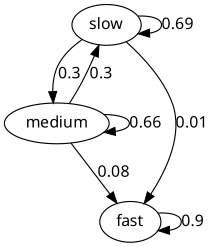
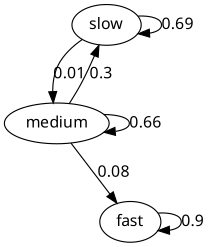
(70, 74) -> (70, 74)
(175, 113) -> none
